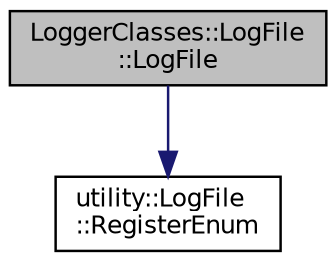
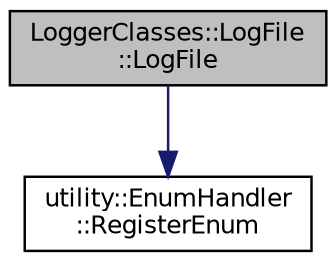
(168, 214) -> (168, 214)
